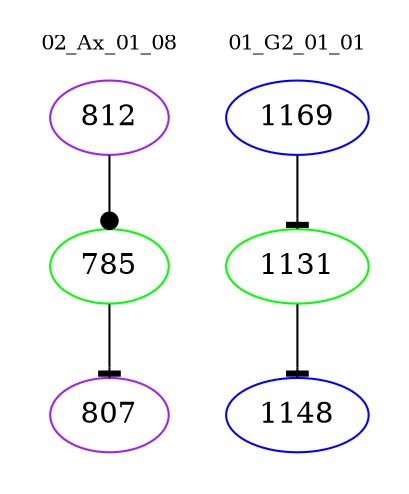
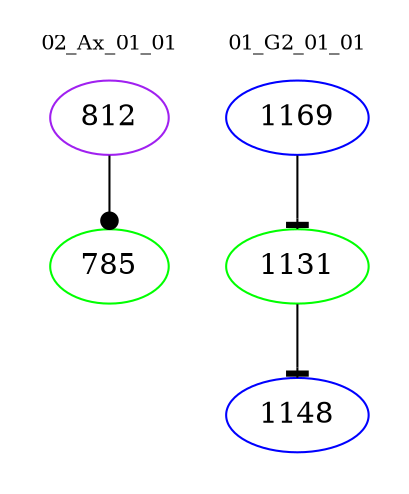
(109, 44) -> (109, 44)
(109, 415) -> none
